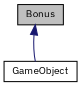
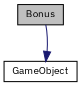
(34, 48) -> (47, 38)
